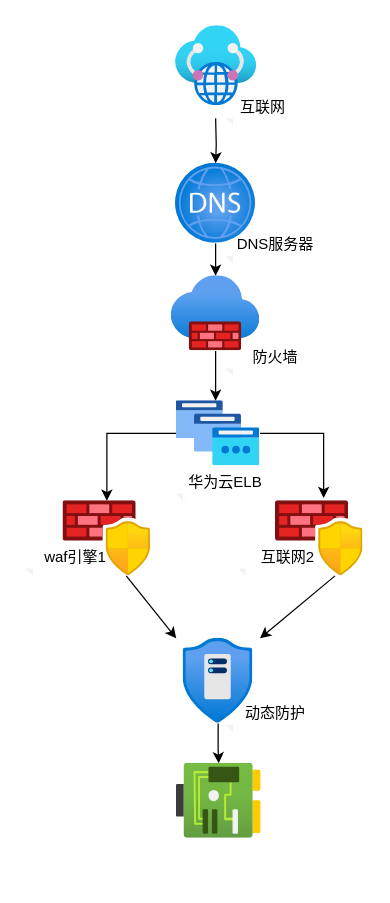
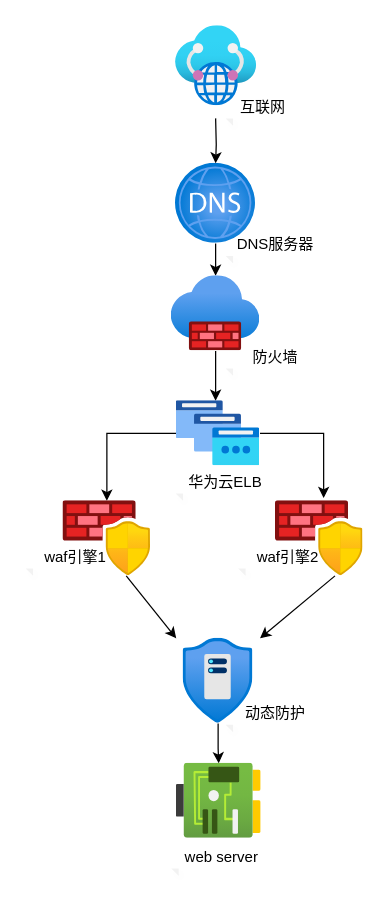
(288, 557) -> (288, 557)
none -> (221, 857)
